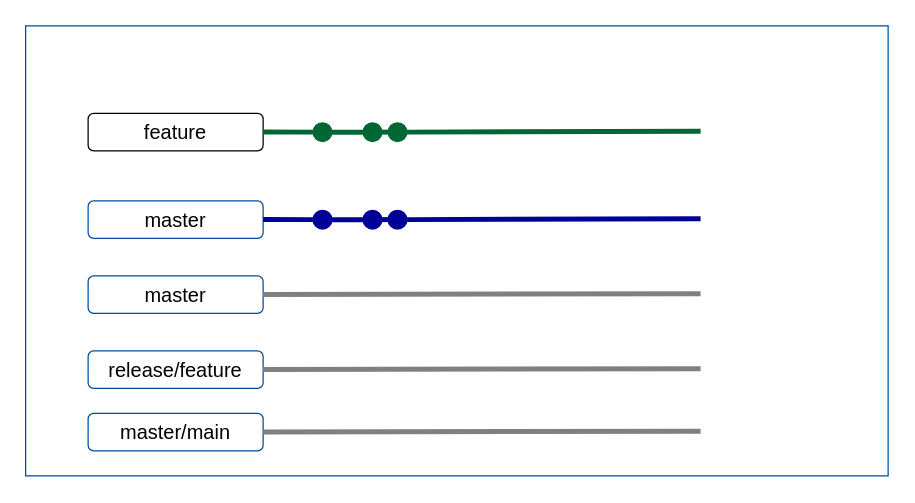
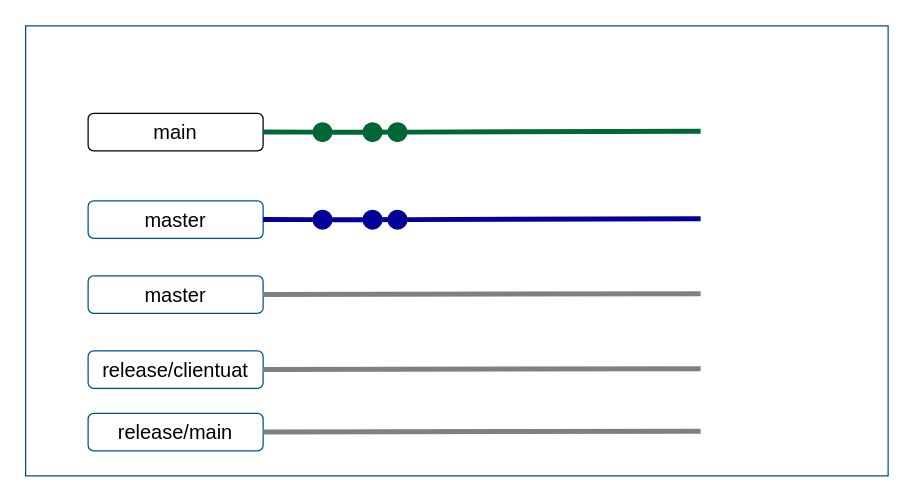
(176, 132) -> (176, 132)
(176, 369) -> (176, 369)
(176, 432) -> (176, 432)
